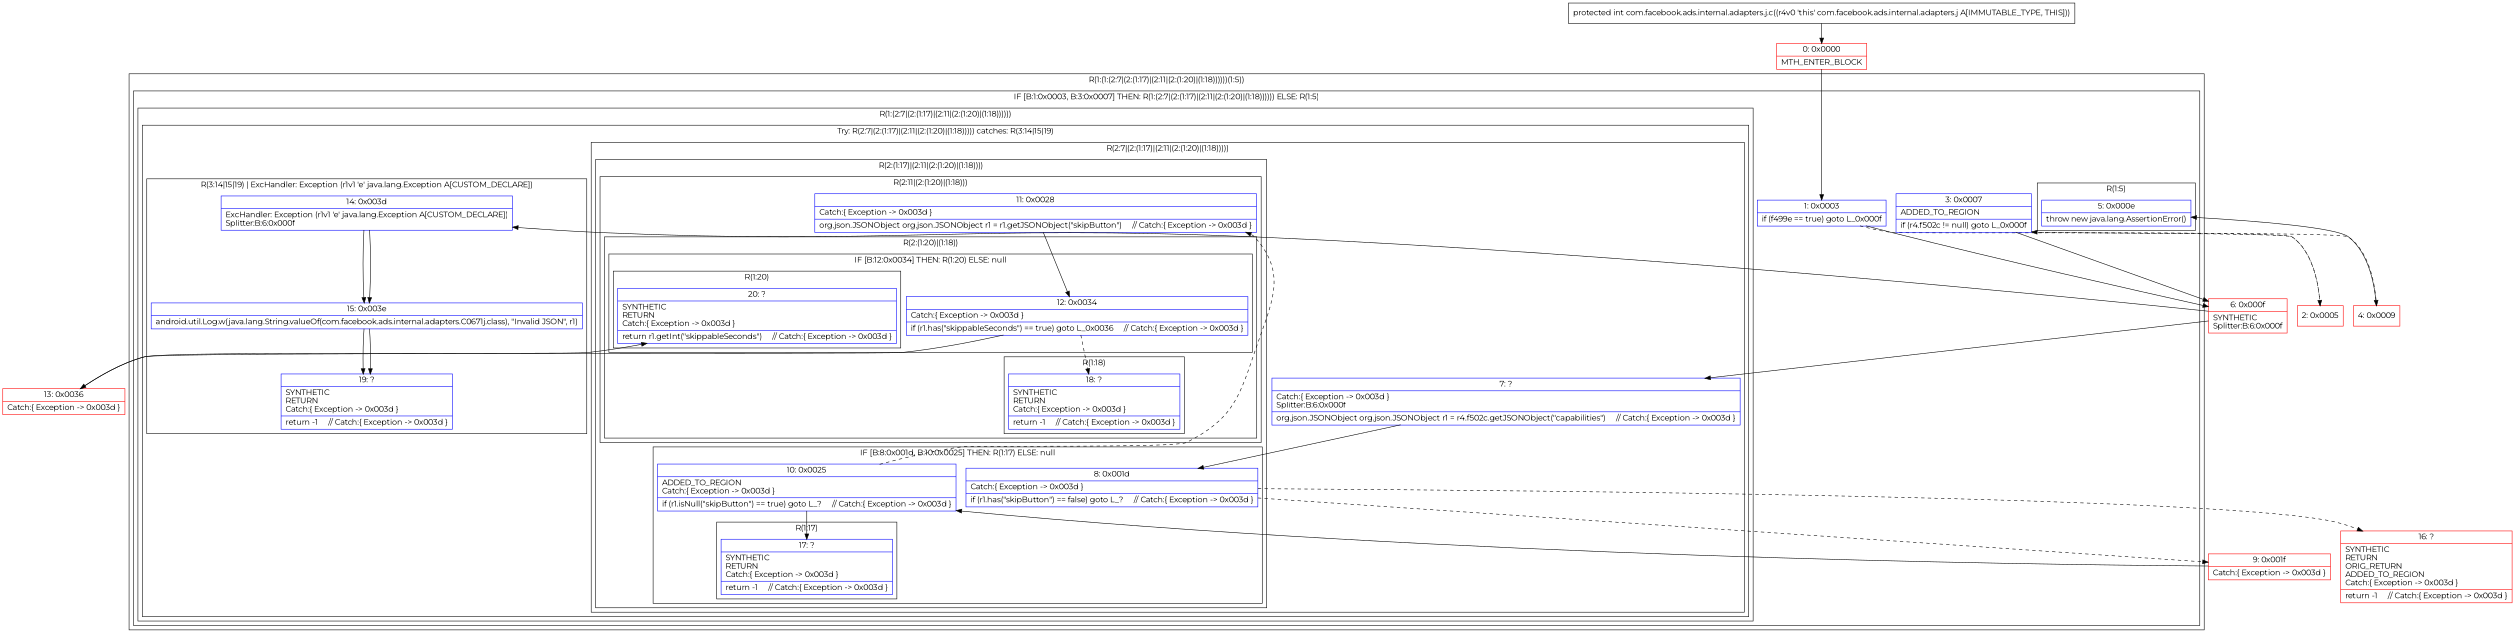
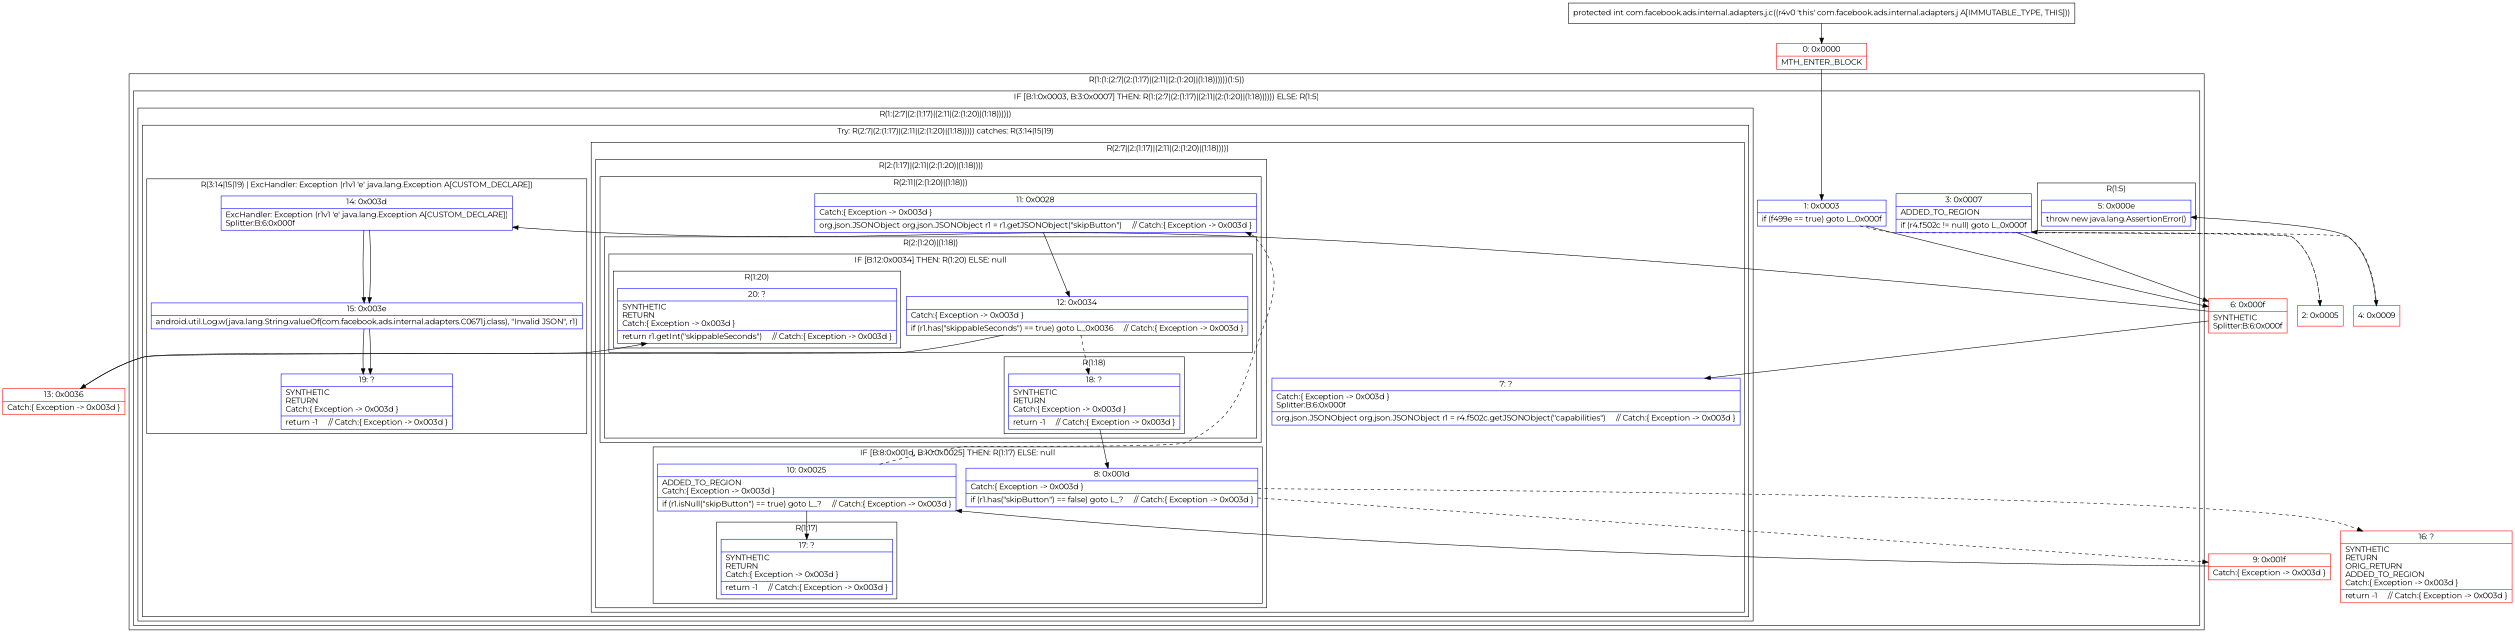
(1302, 446) -> (1104, 451)
